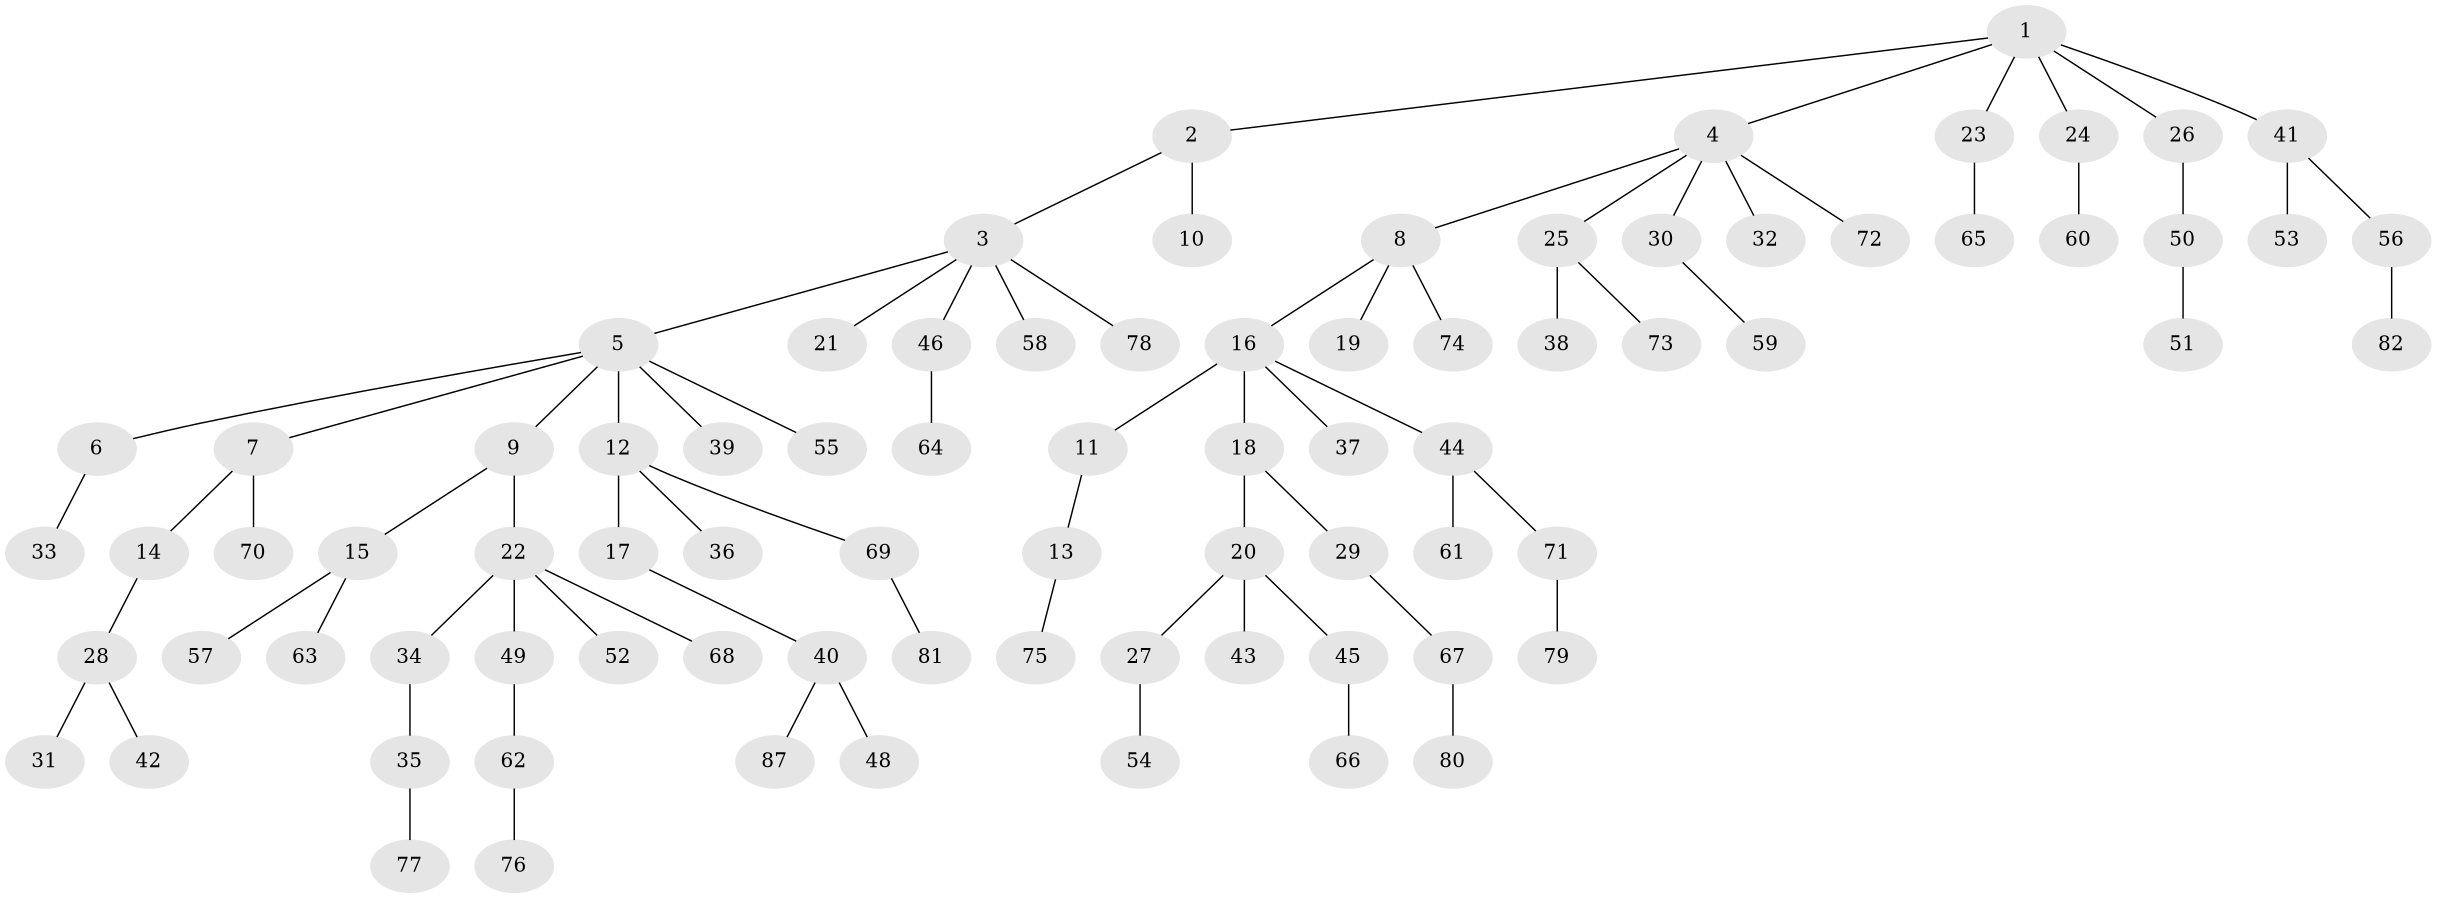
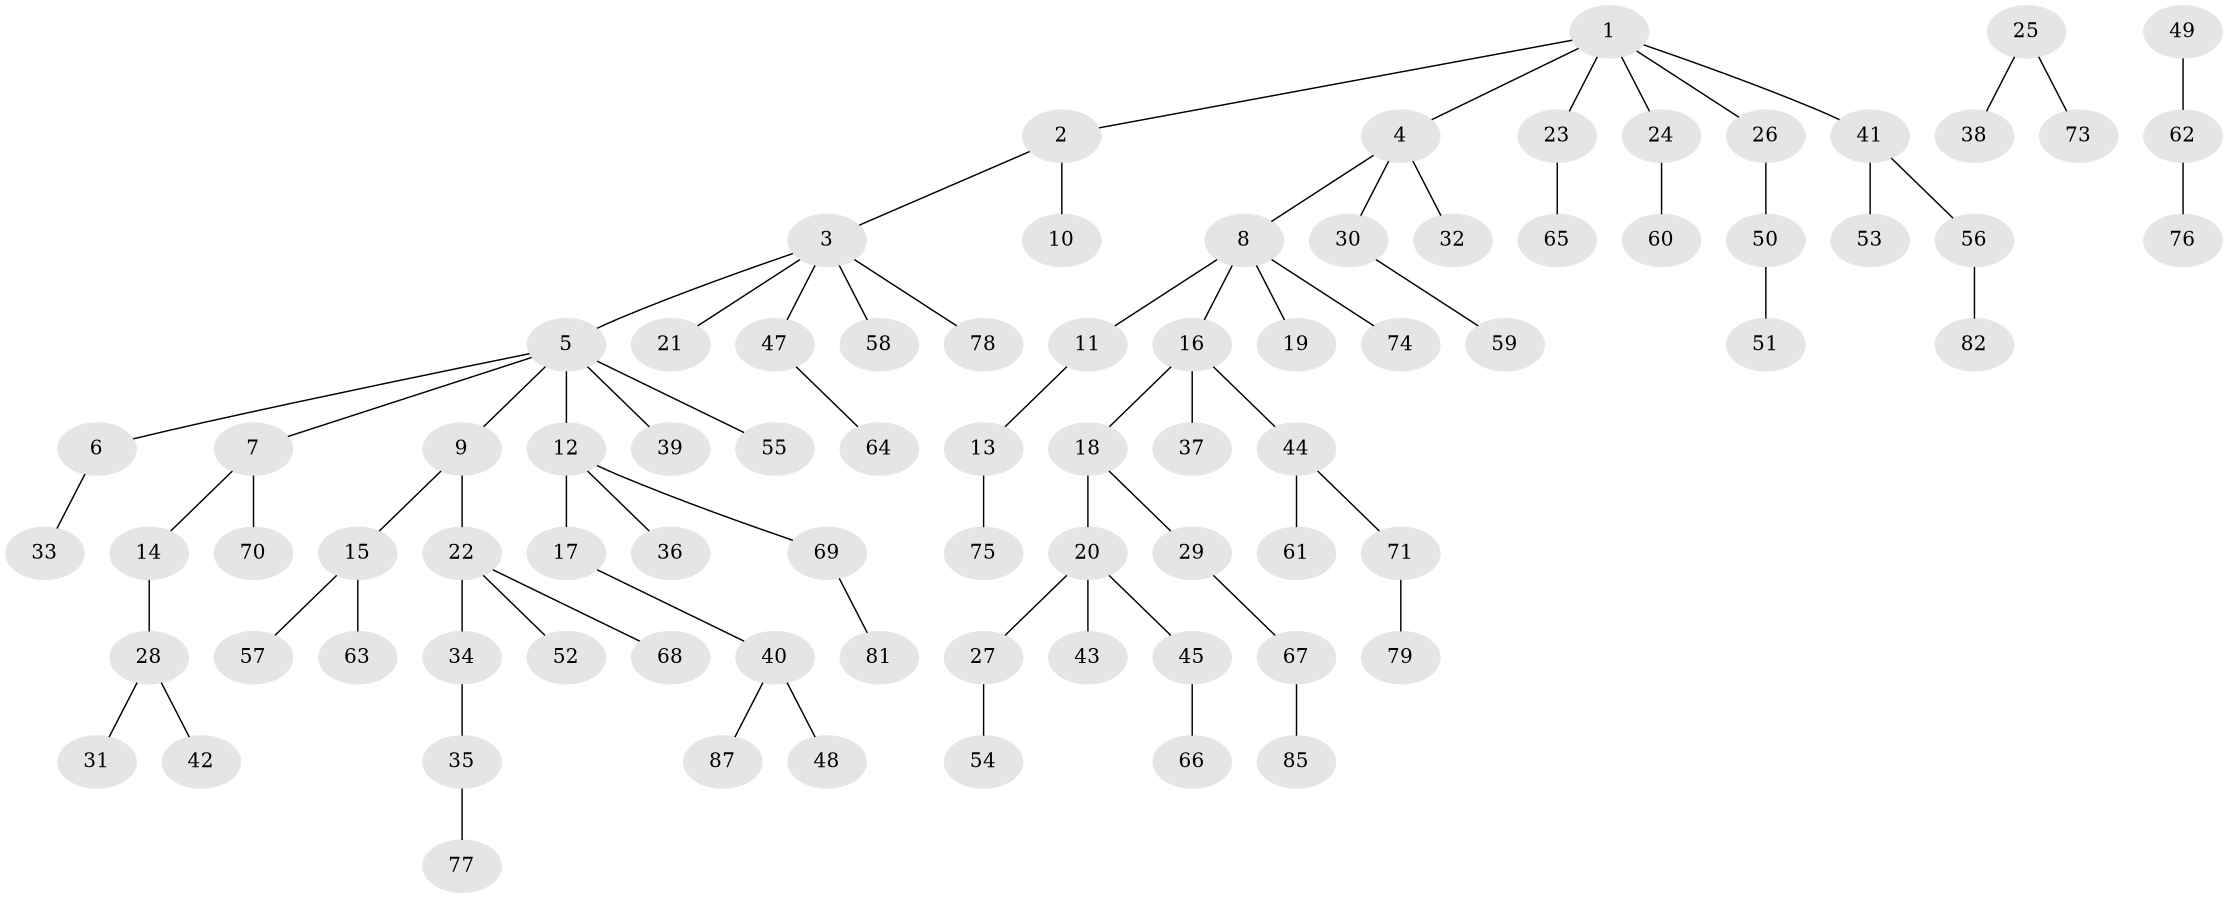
(1635, 188) -> none
(1870, 240) -> none
(931, 345) -> (775, 345)
(1166, 397) -> (1166, 293)
(514, 606) -> none
(1453, 762) -> (1297, 762)
